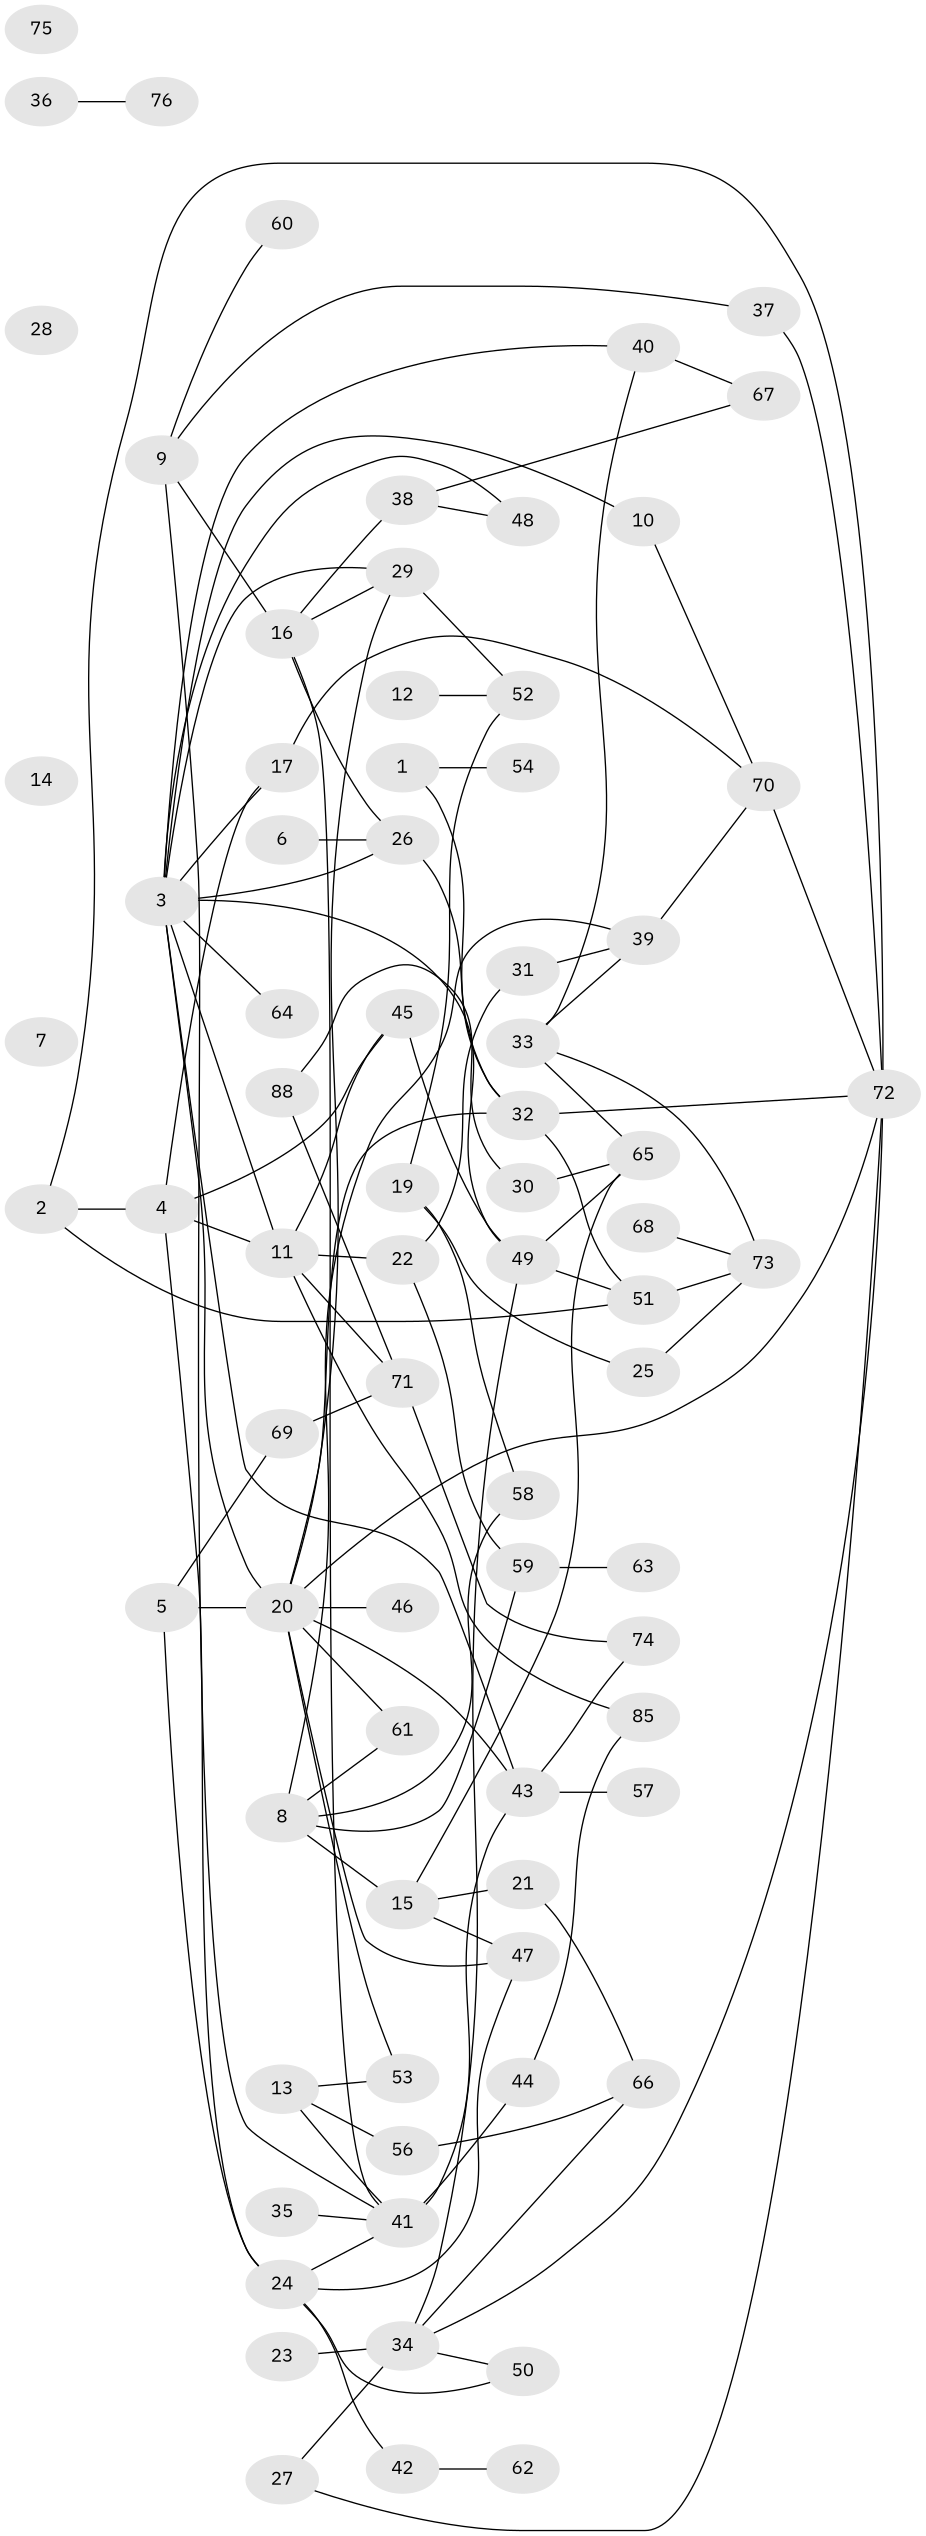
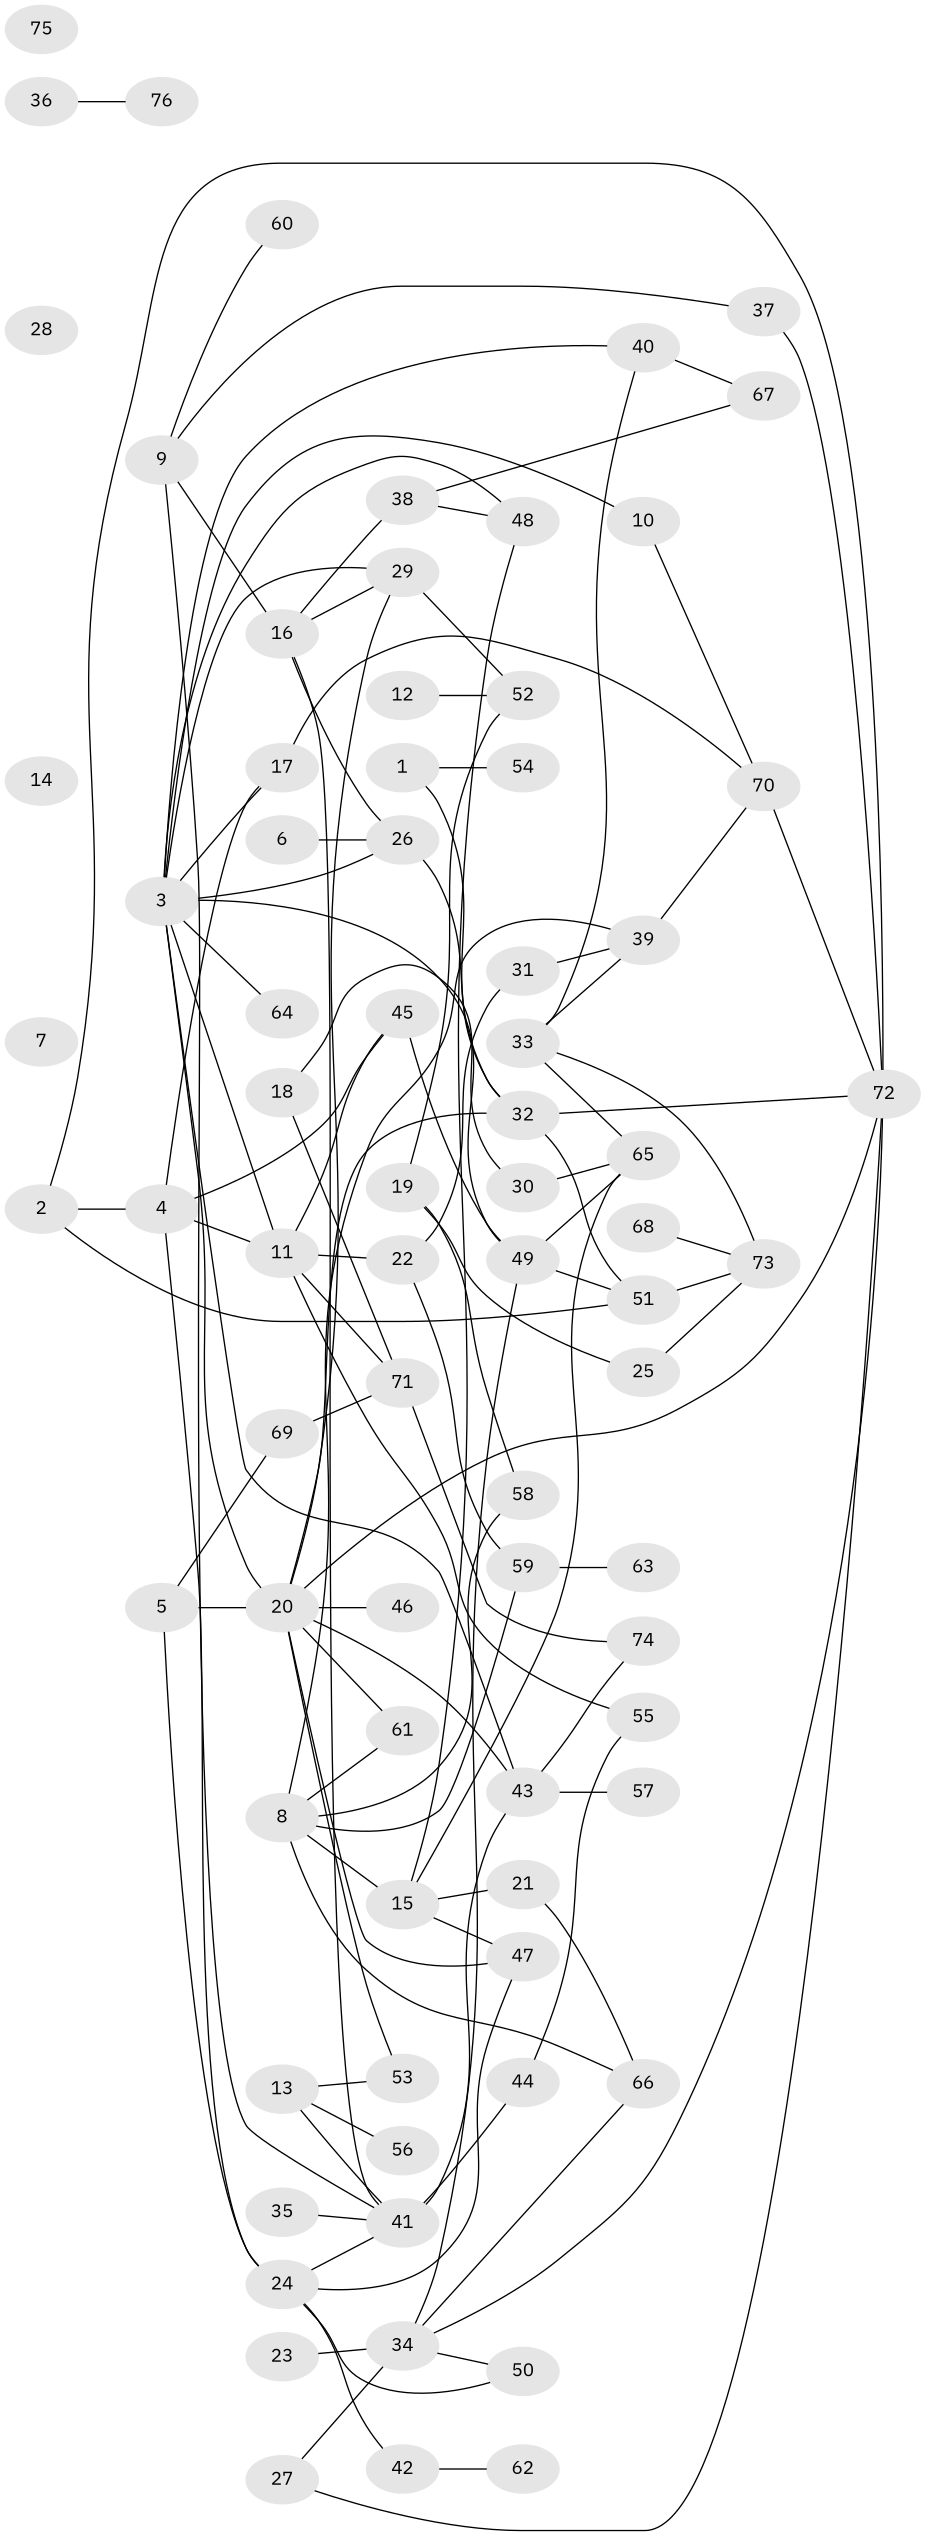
(282, 1093) -> (282, 1093)
none -> (463, 1213)
(643, 1717) -> (643, 1717)
(527, 2127) -> (415, 2003)
